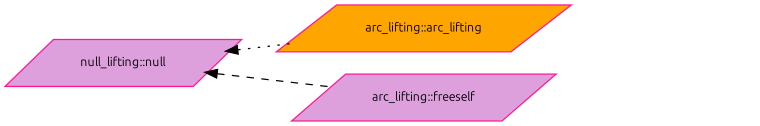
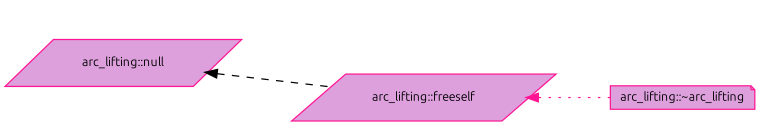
(424, 28) -> none
(123, 63) -> (123, 63)
none -> (683, 98)
